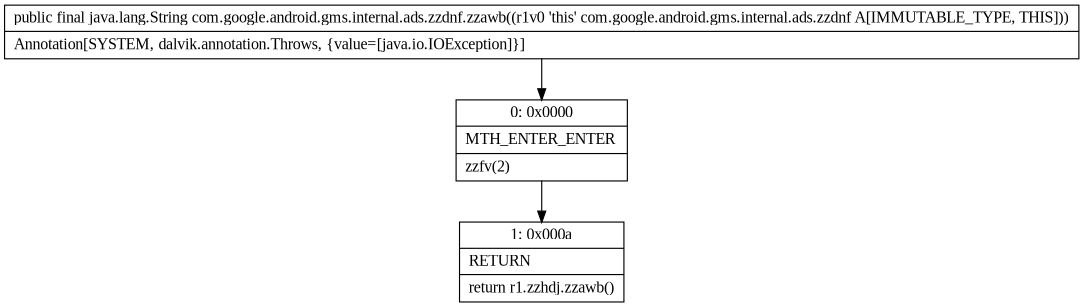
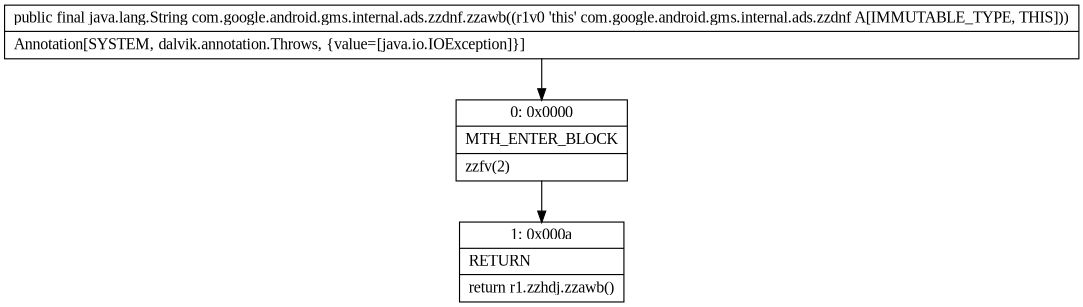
(541, 139) -> (542, 139)
